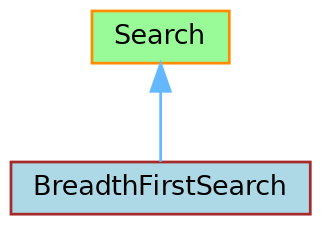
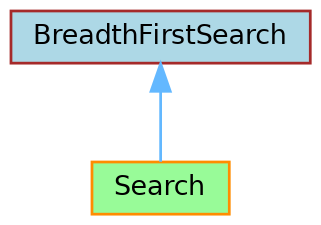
(161, 127) -> (161, 127)
